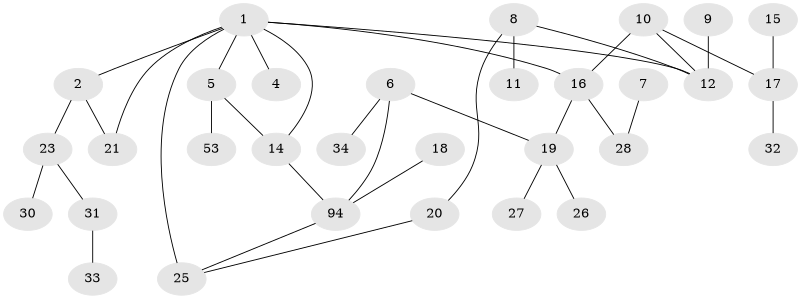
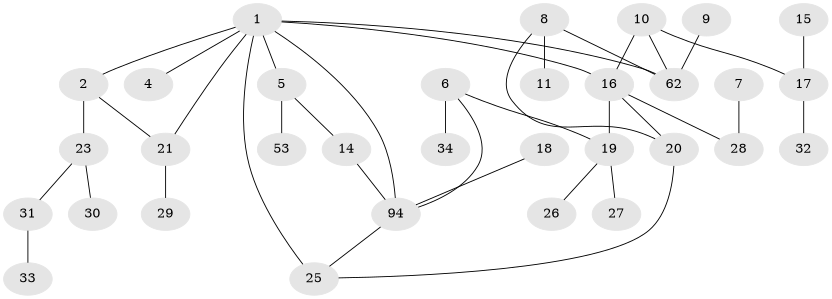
(311, 75) -> (356, 101)
(708, 85) -> (674, 85)
none -> (642, 117)
none -> (166, 214)
